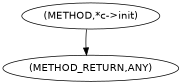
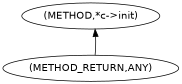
(86, 39) -> (96, 46)
